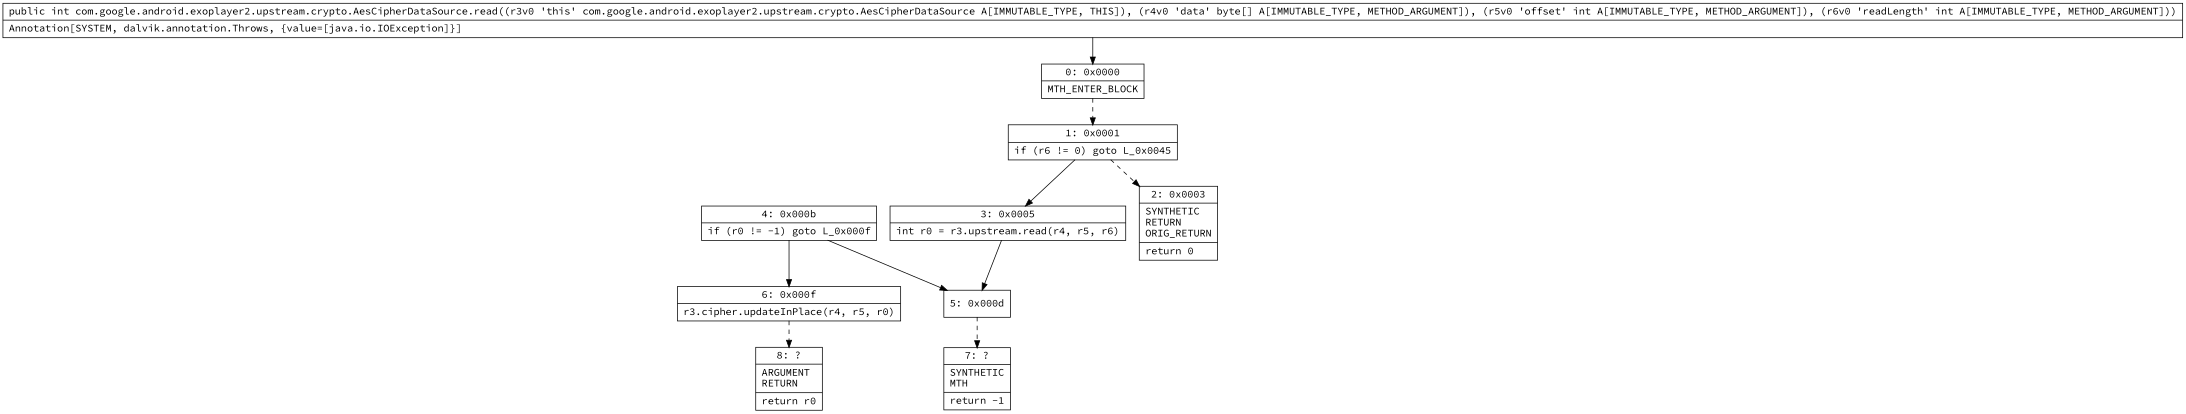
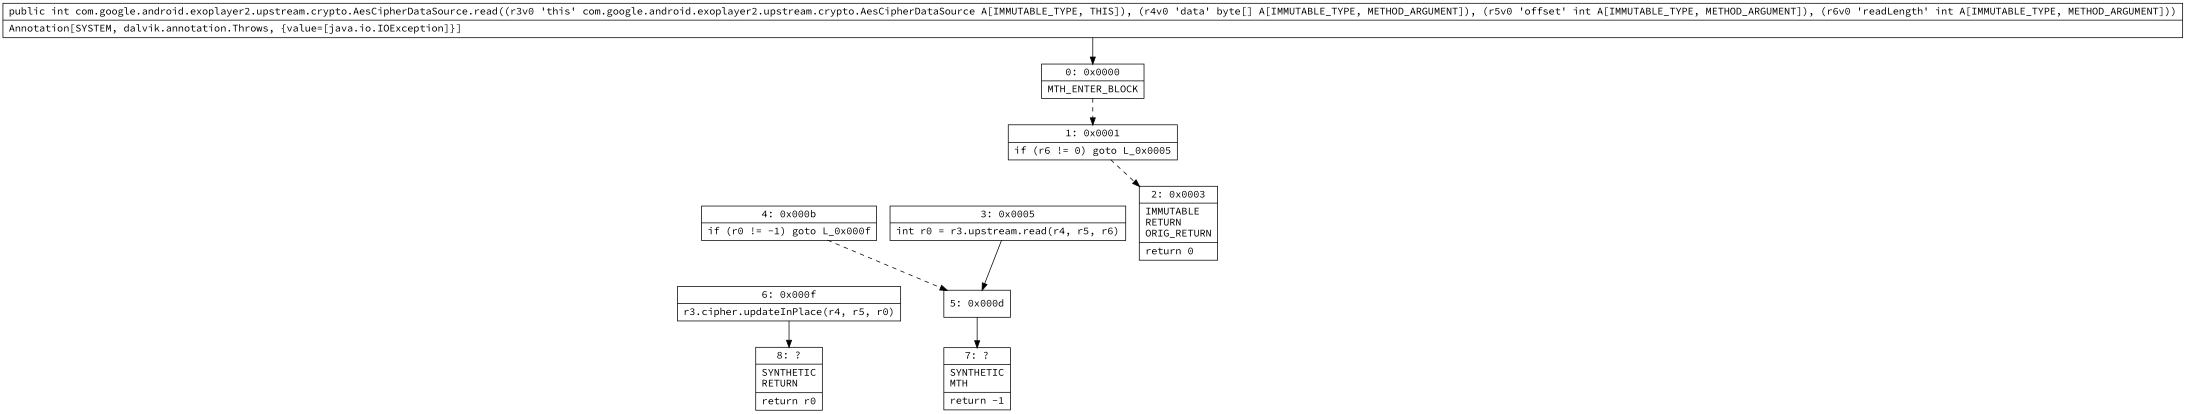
(1093, 151) -> (1093, 151)
(1053, 180) -> none
(1173, 212) -> (1173, 212)
(789, 260) -> none
(884, 264) -> (884, 264)
(977, 329) -> (977, 329)
(789, 330) -> (789, 330)
(786, 373) -> (789, 373)
